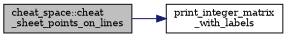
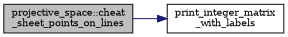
(68, 19) -> (68, 19)
